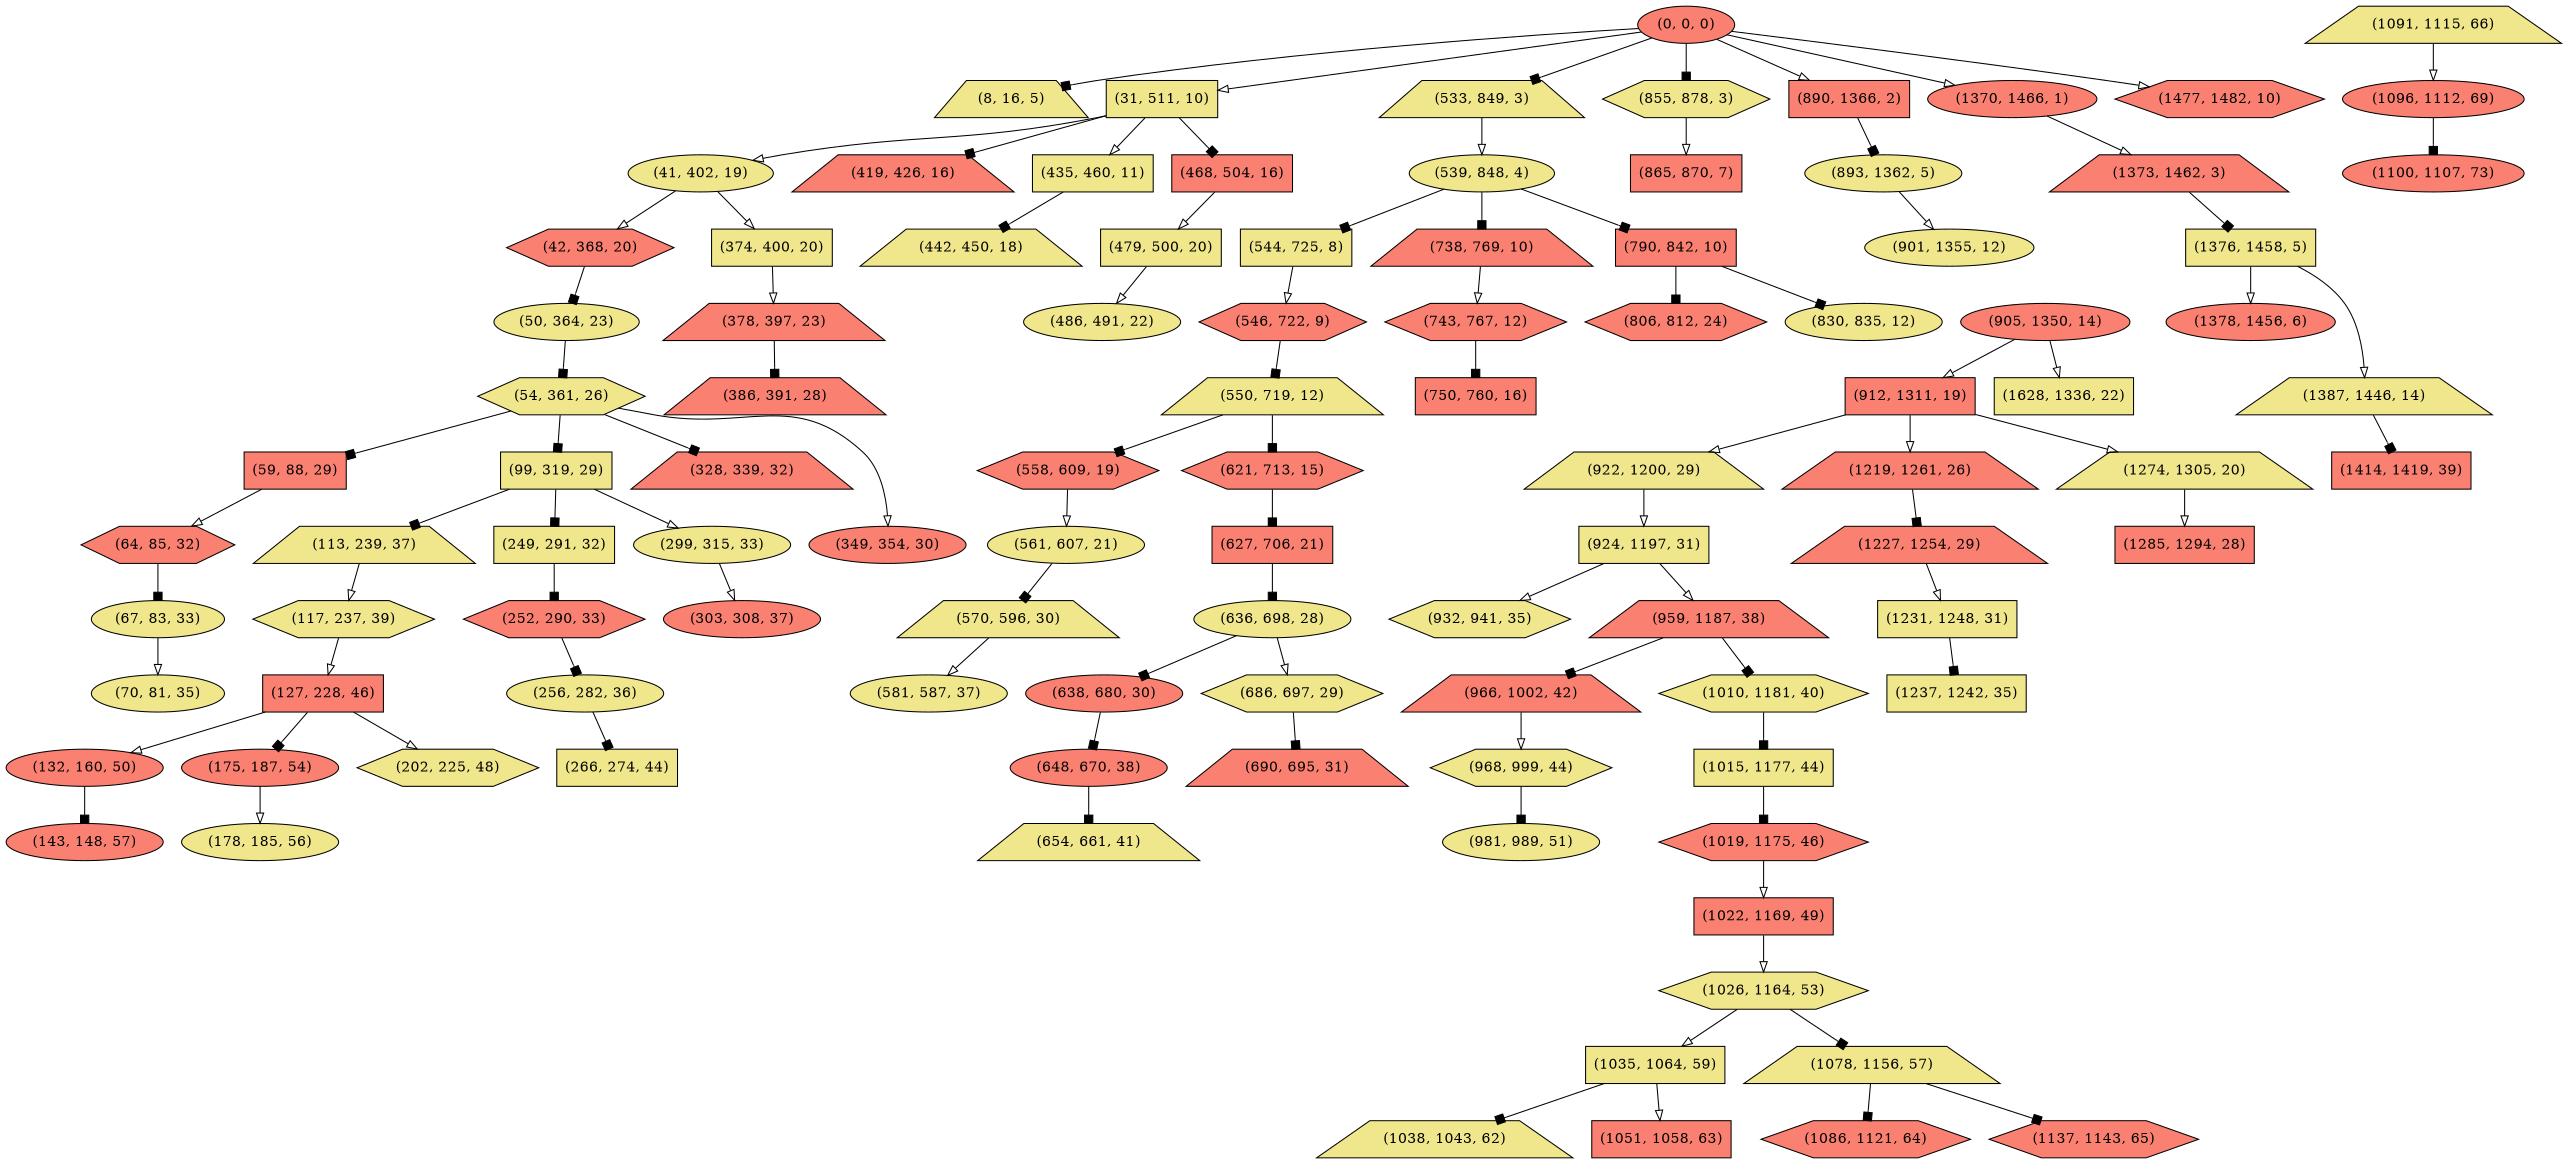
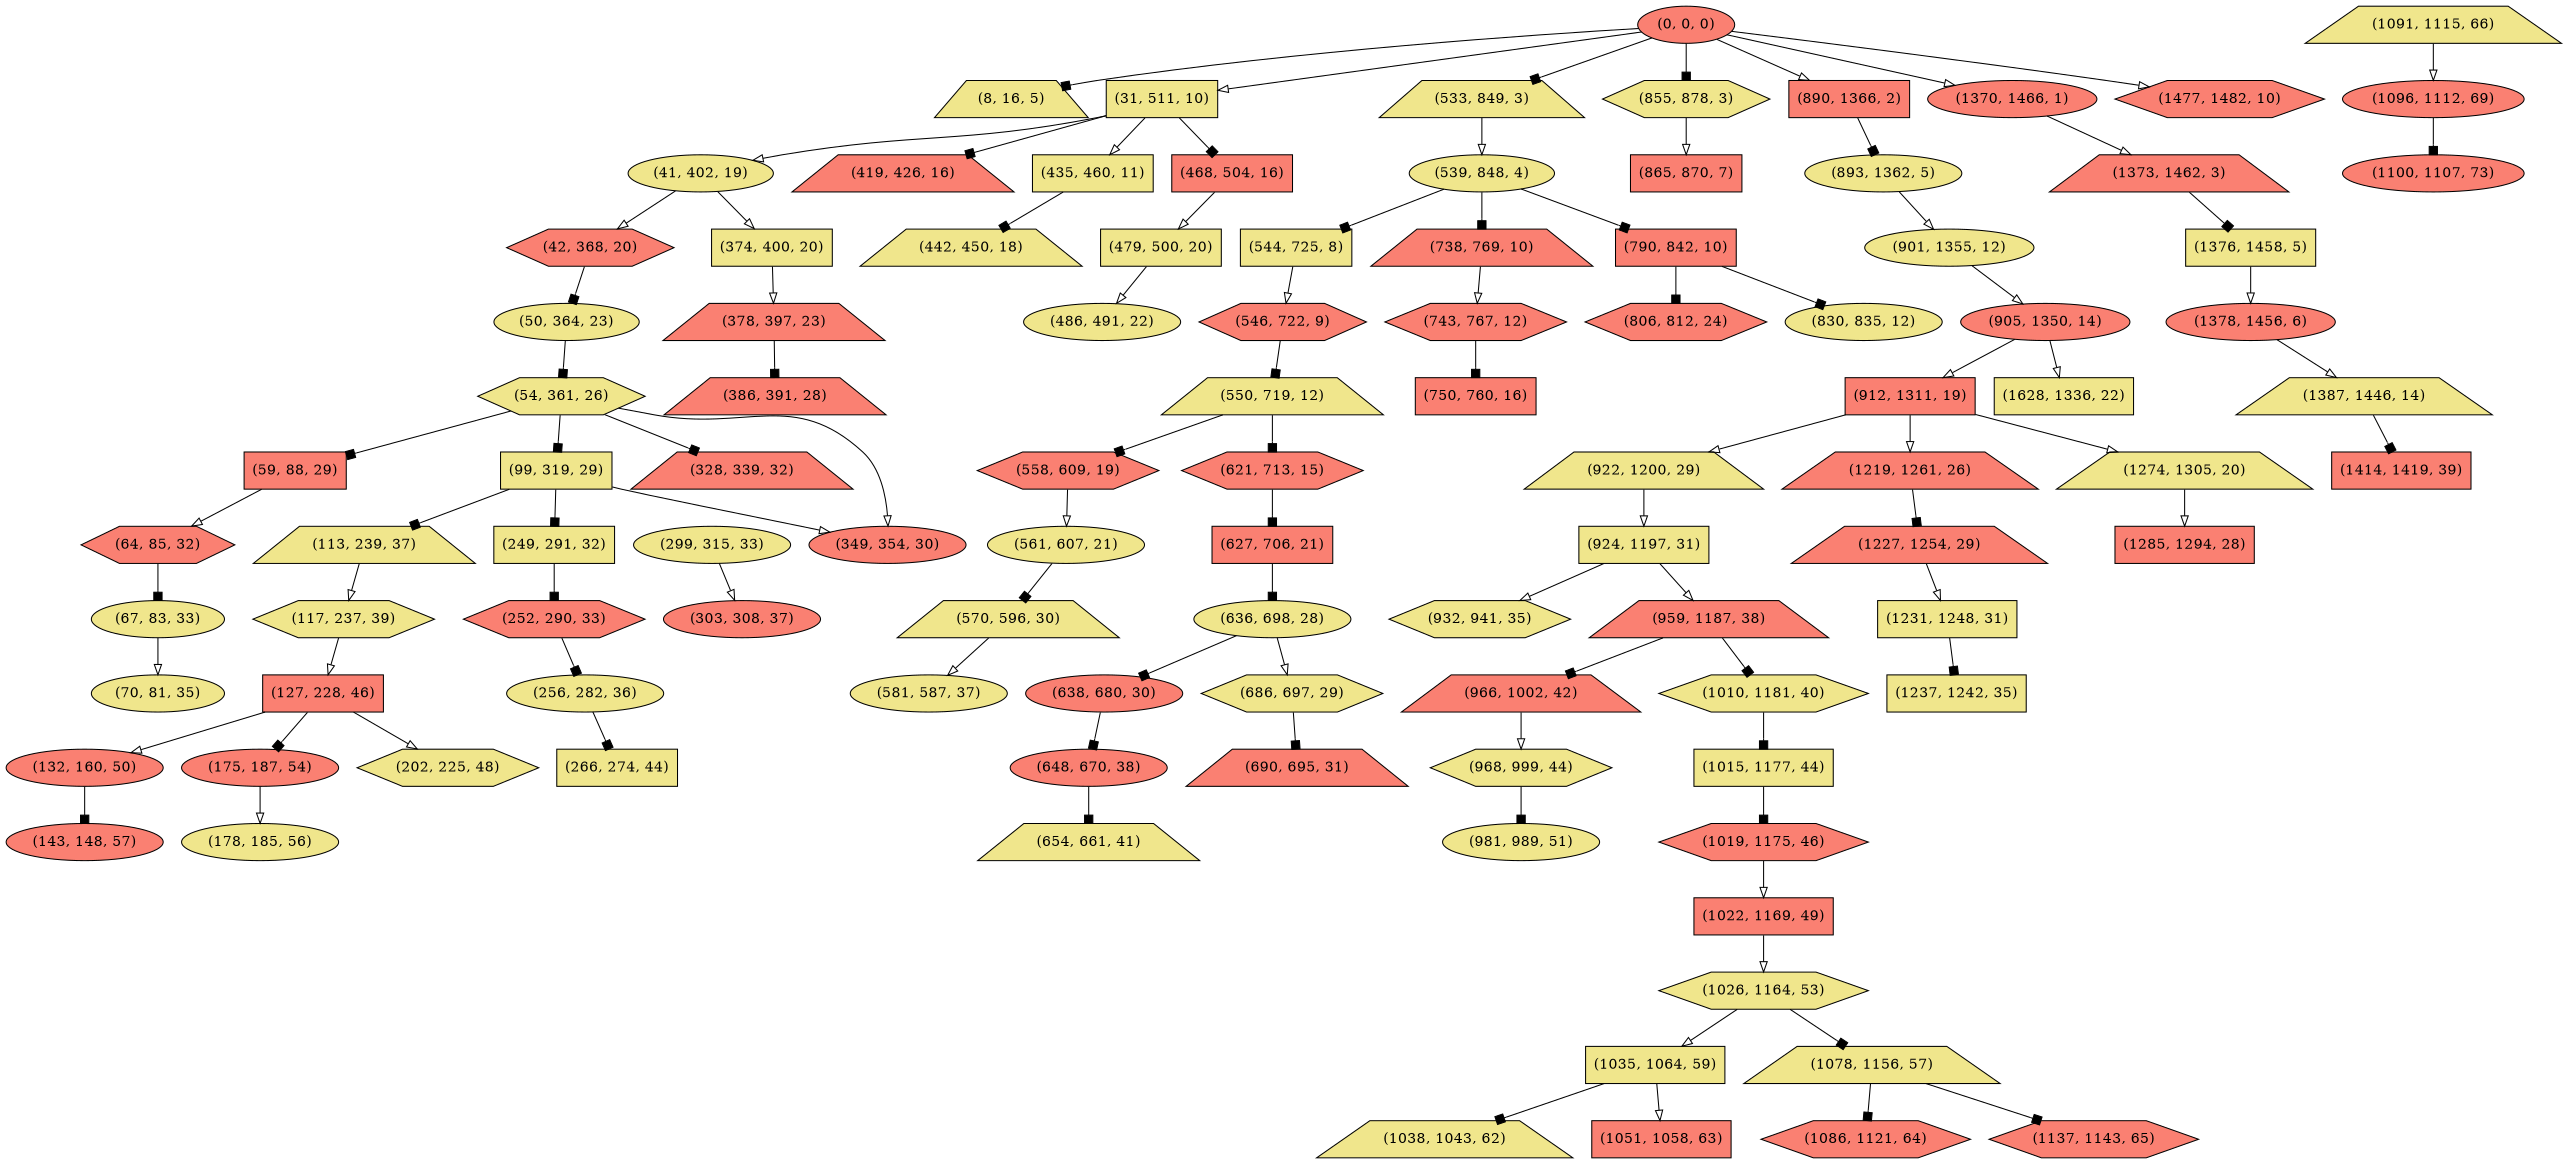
none -> (1993, 282)
(2346, 306) -> (2302, 356)
(631, 506) -> (716, 509)
